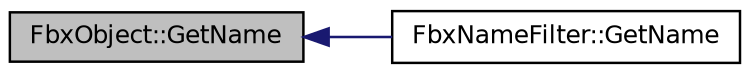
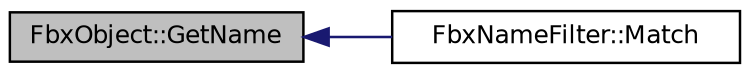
(566, 37) -> (566, 37)
